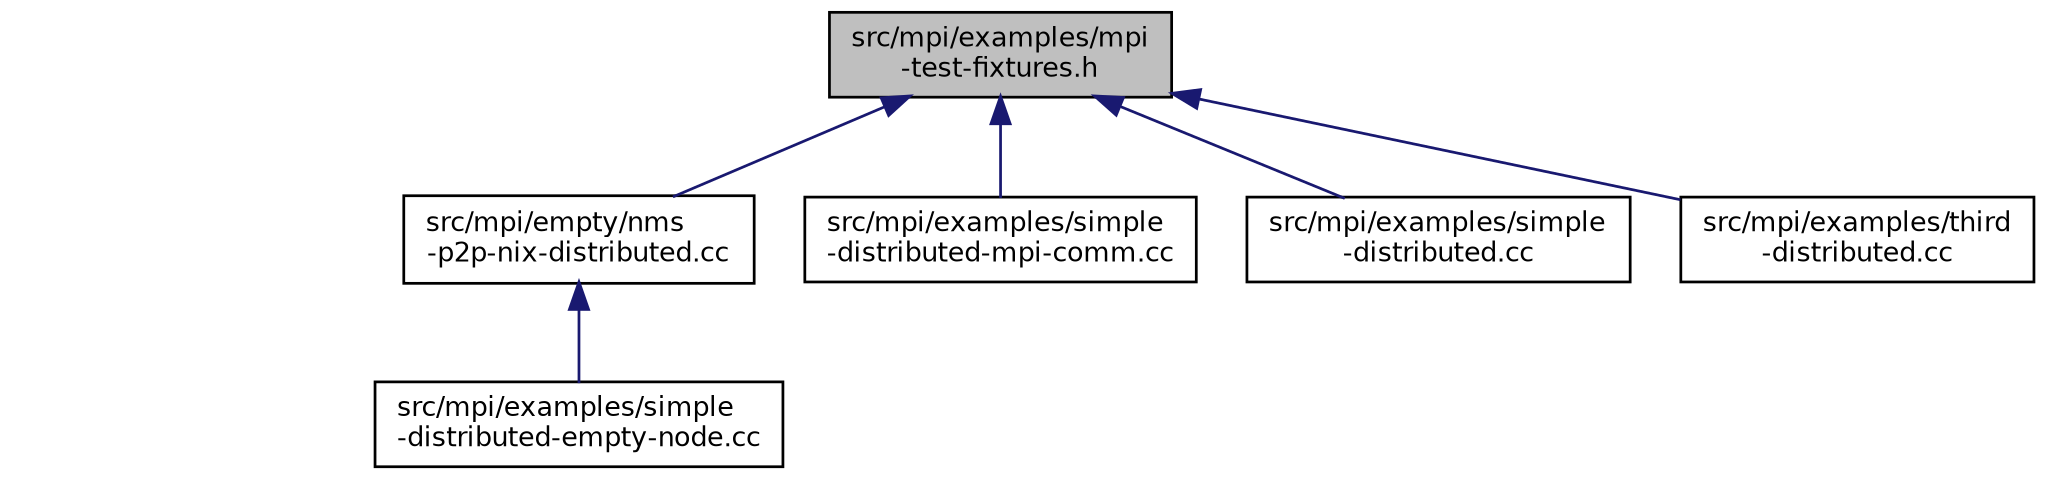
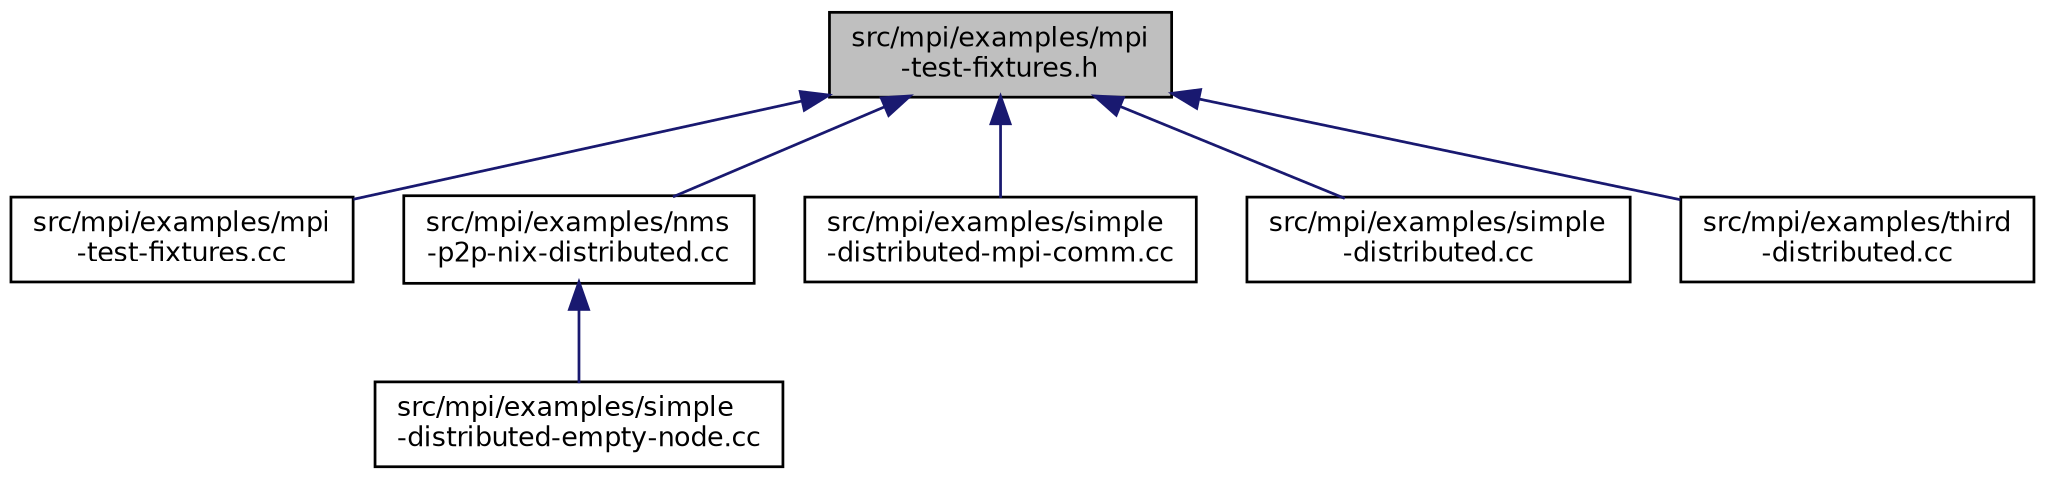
none -> (182, 240)
(579, 240) -> (579, 240)
